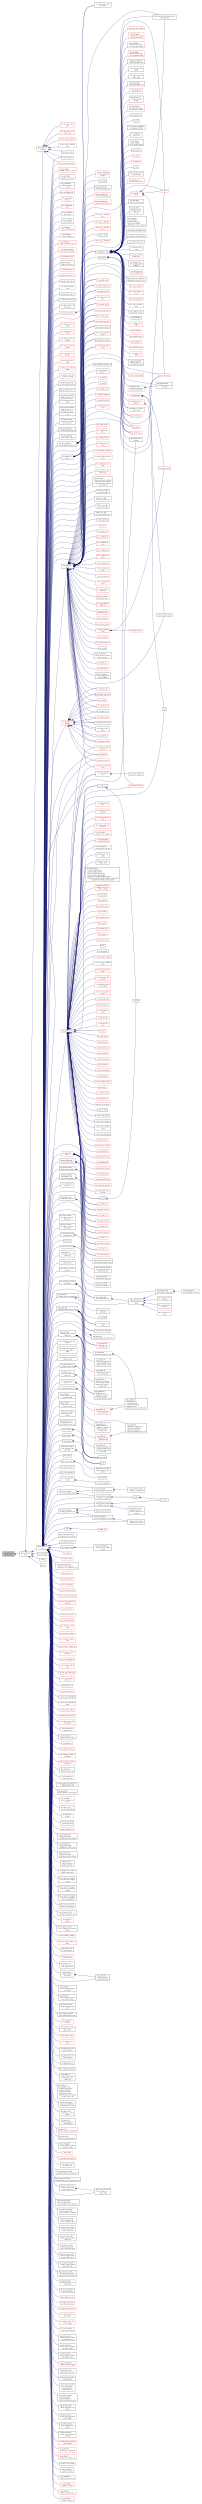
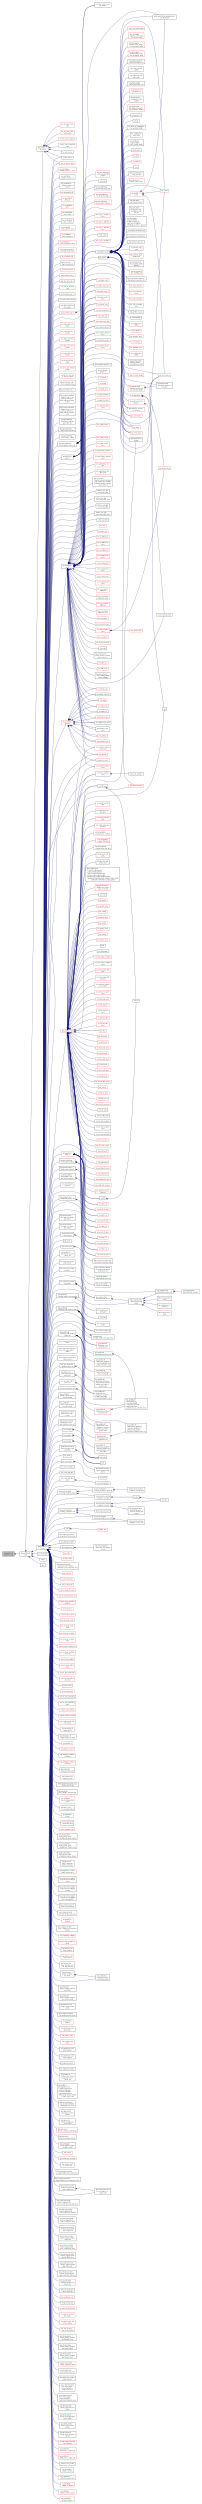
(103, 431) -> none
